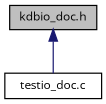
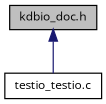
(53, 86) -> (53, 86)
